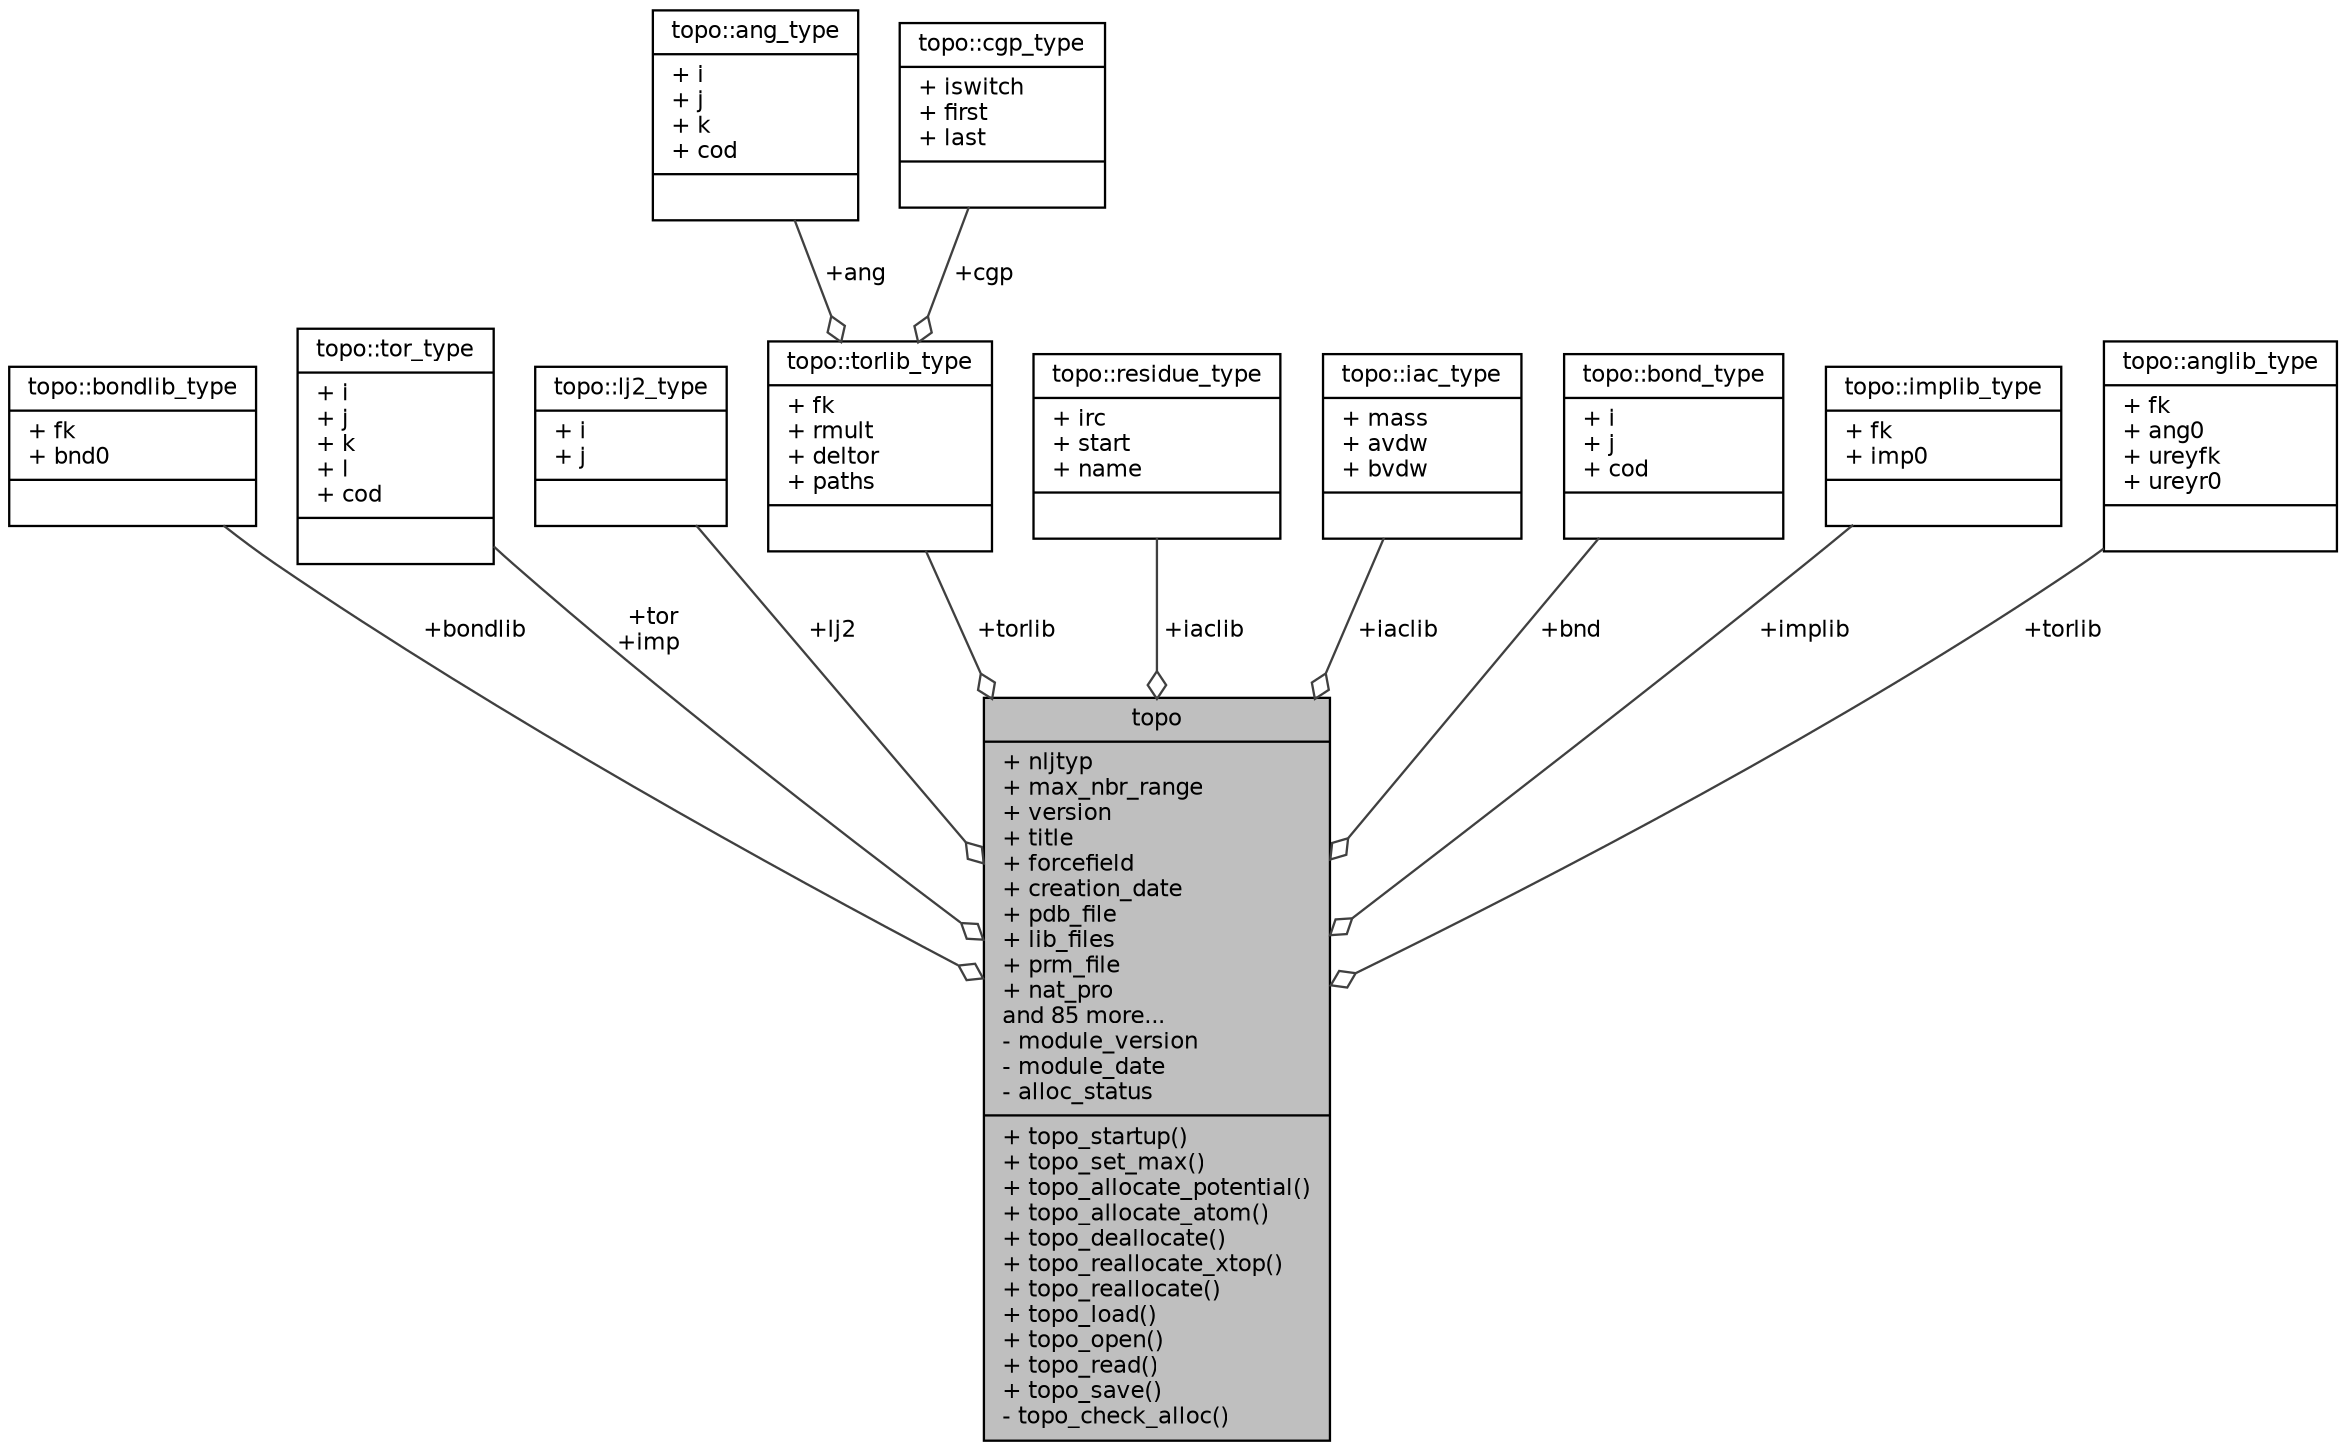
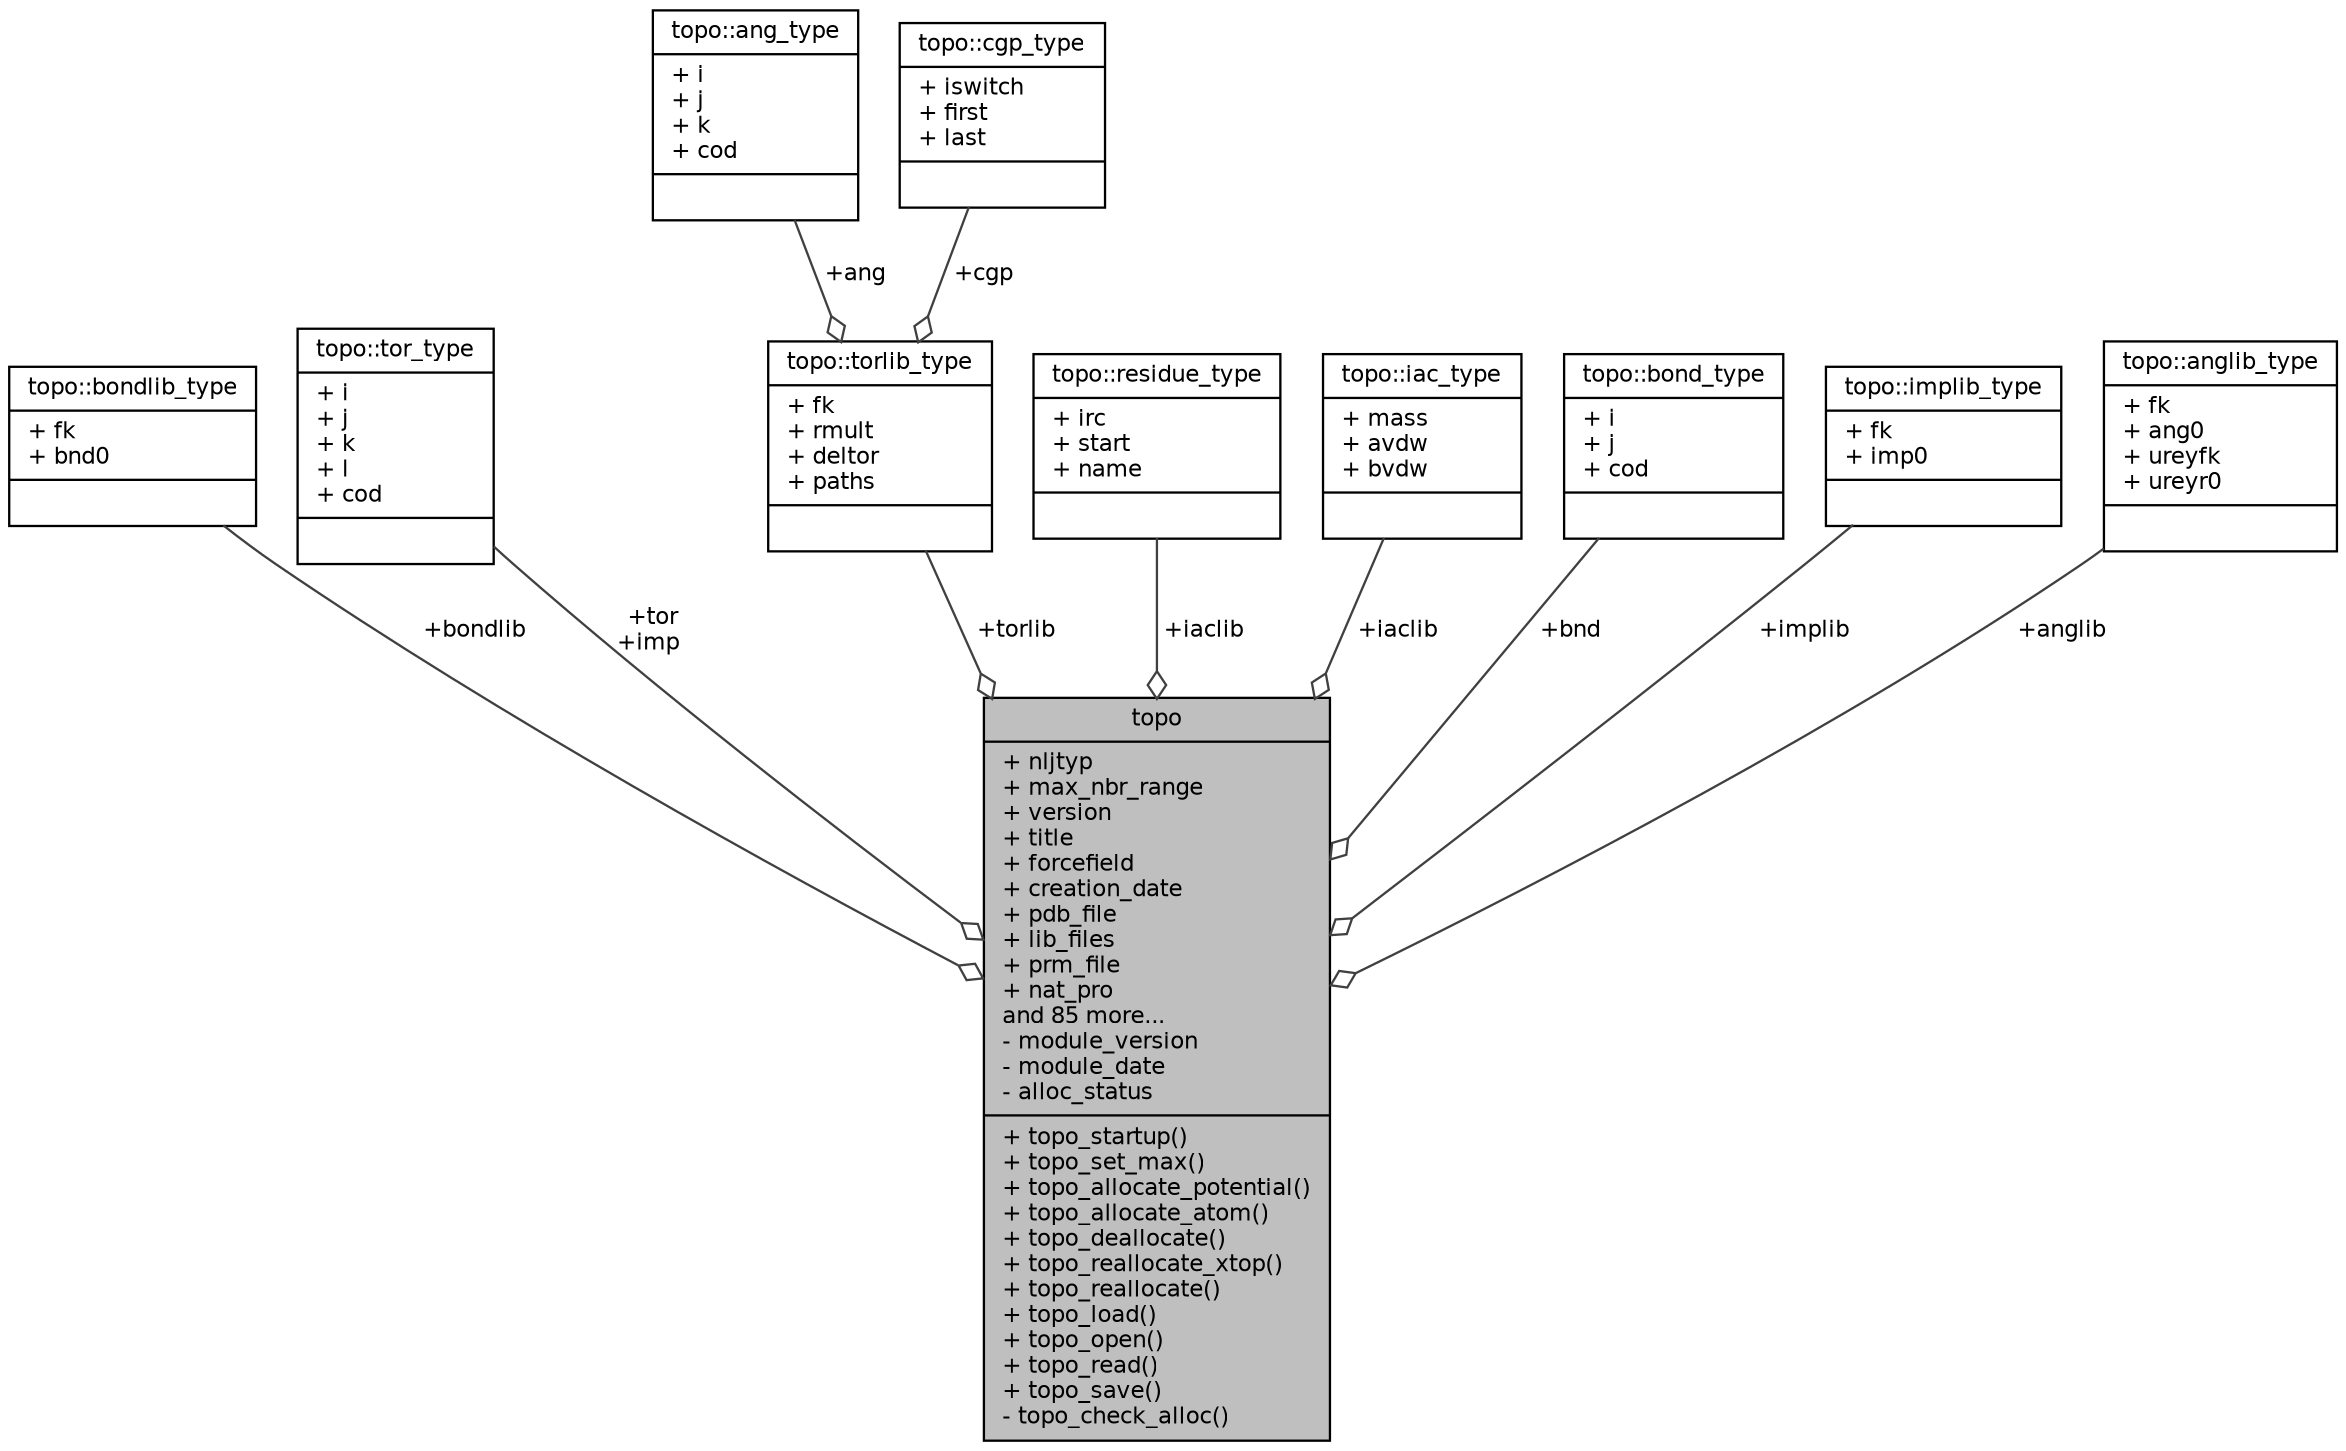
(631, 446) -> none
(2059, 631) -> (2059, 631)
